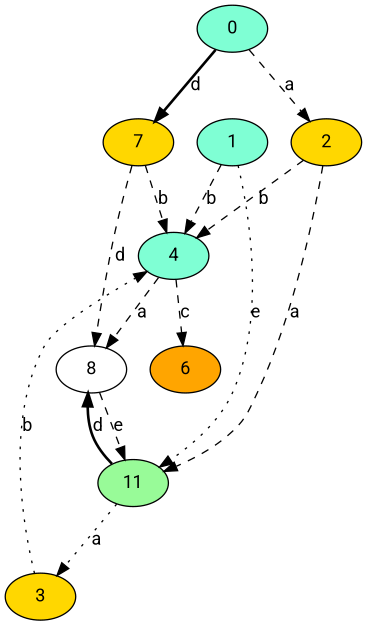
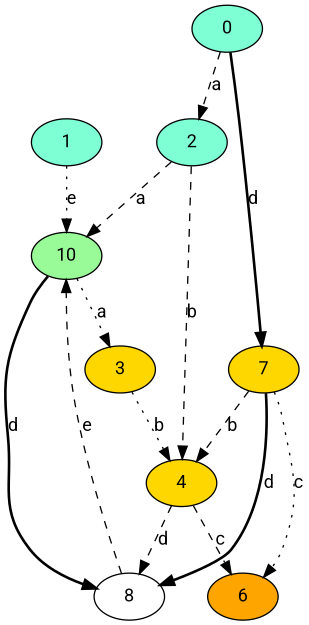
(326, 142) -> (192, 142)
(206, 193) -> none
(111, 249) -> (253, 507)
(174, 256) -> (182, 483)
(142, 313) -> (164, 540)
none -> (294, 481)
(133, 483) -> (67, 256)
